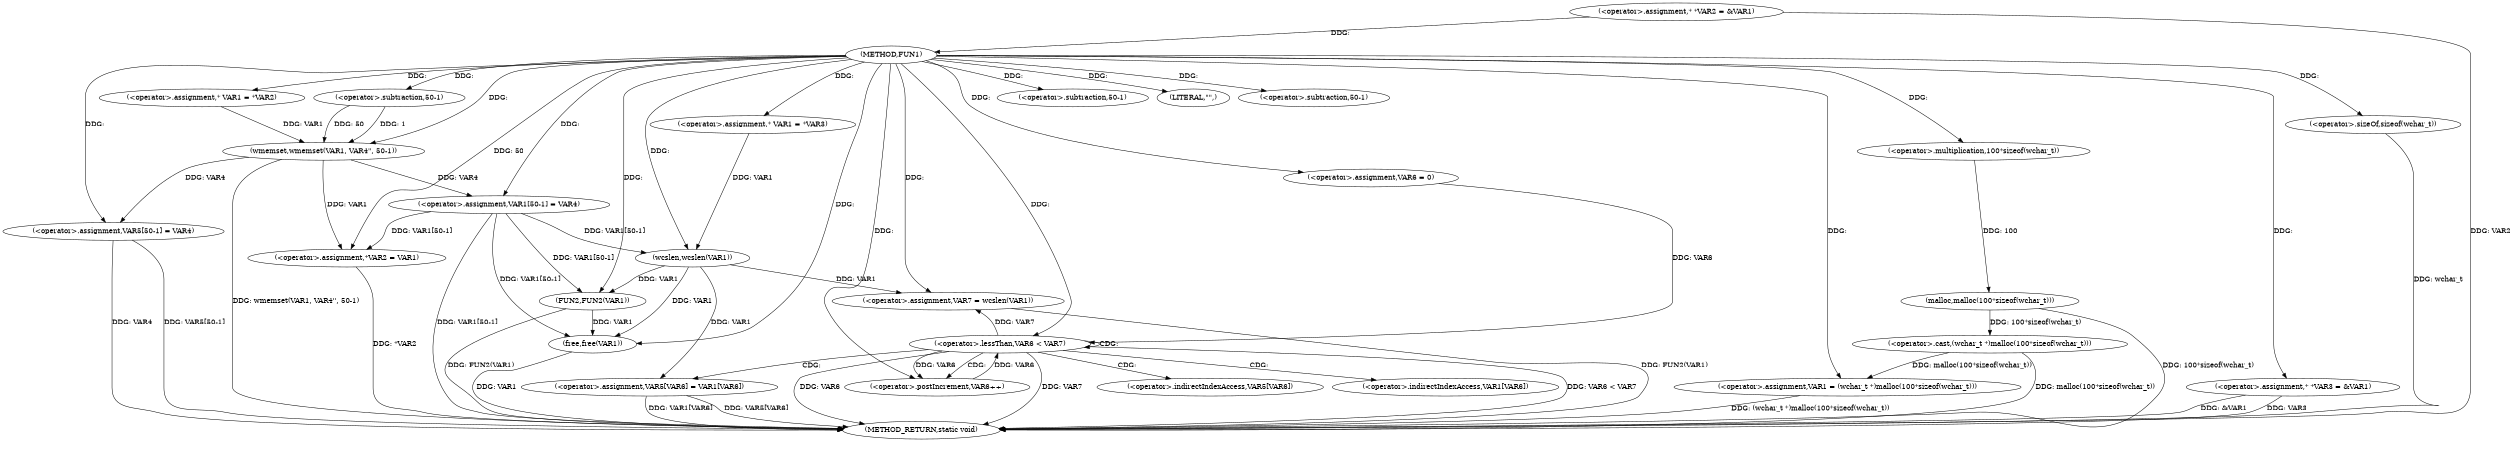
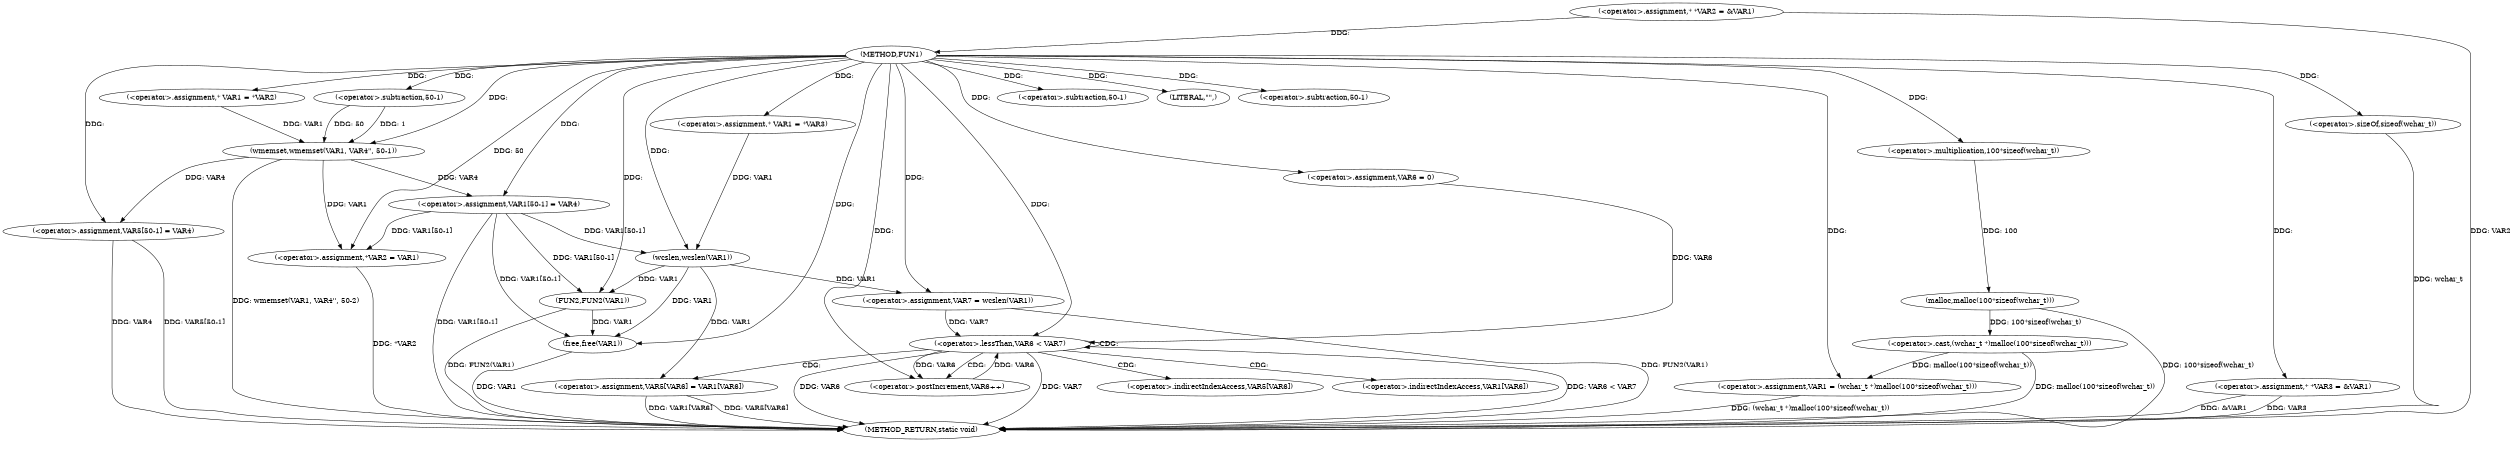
(296, 301) -> (296, 301)
(992, 322) -> (947, 324)
